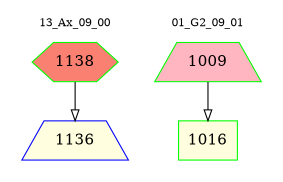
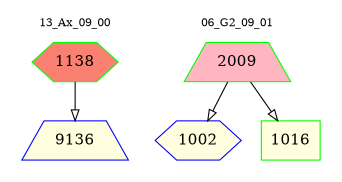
(208, 23) -> (237, 23)
(208, 62) -> (237, 62)
(75, 140) -> (75, 140)
none -> (198, 140)
